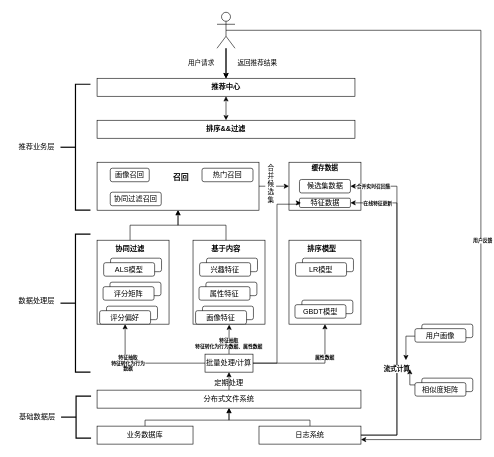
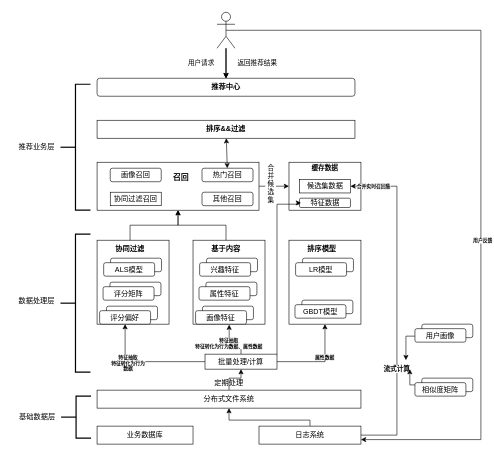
(226, 87) -> (226, 87)
(226, 115) -> (226, 146)
(130, 175) -> (136, 175)
(325, 186) -> (325, 186)
(136, 199) -> (136, 199)
none -> (227, 199)
(374, 203) -> none
(229, 363) -> (241, 362)
(182, 420) -> none
